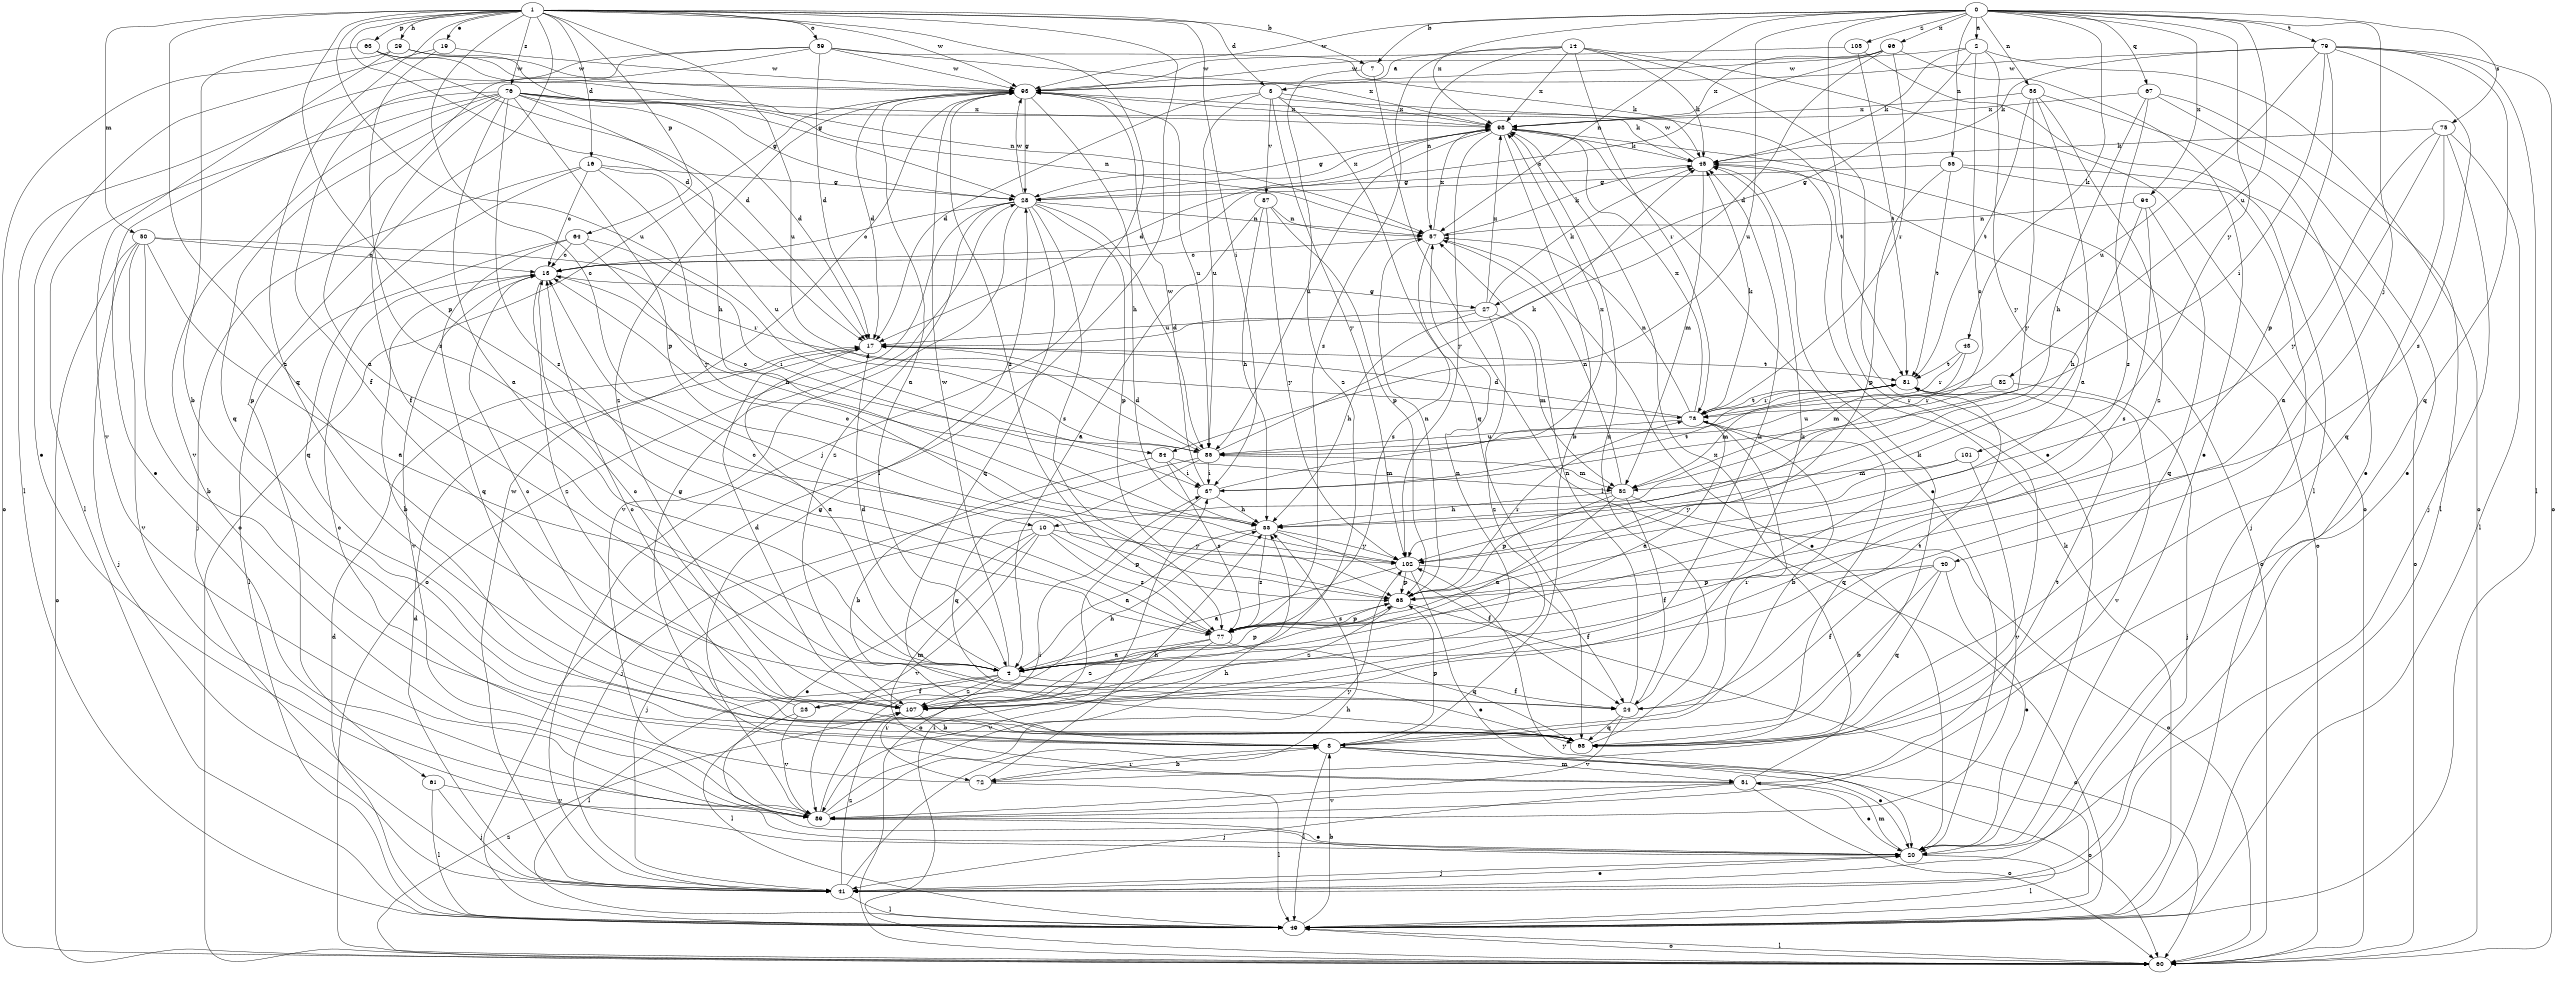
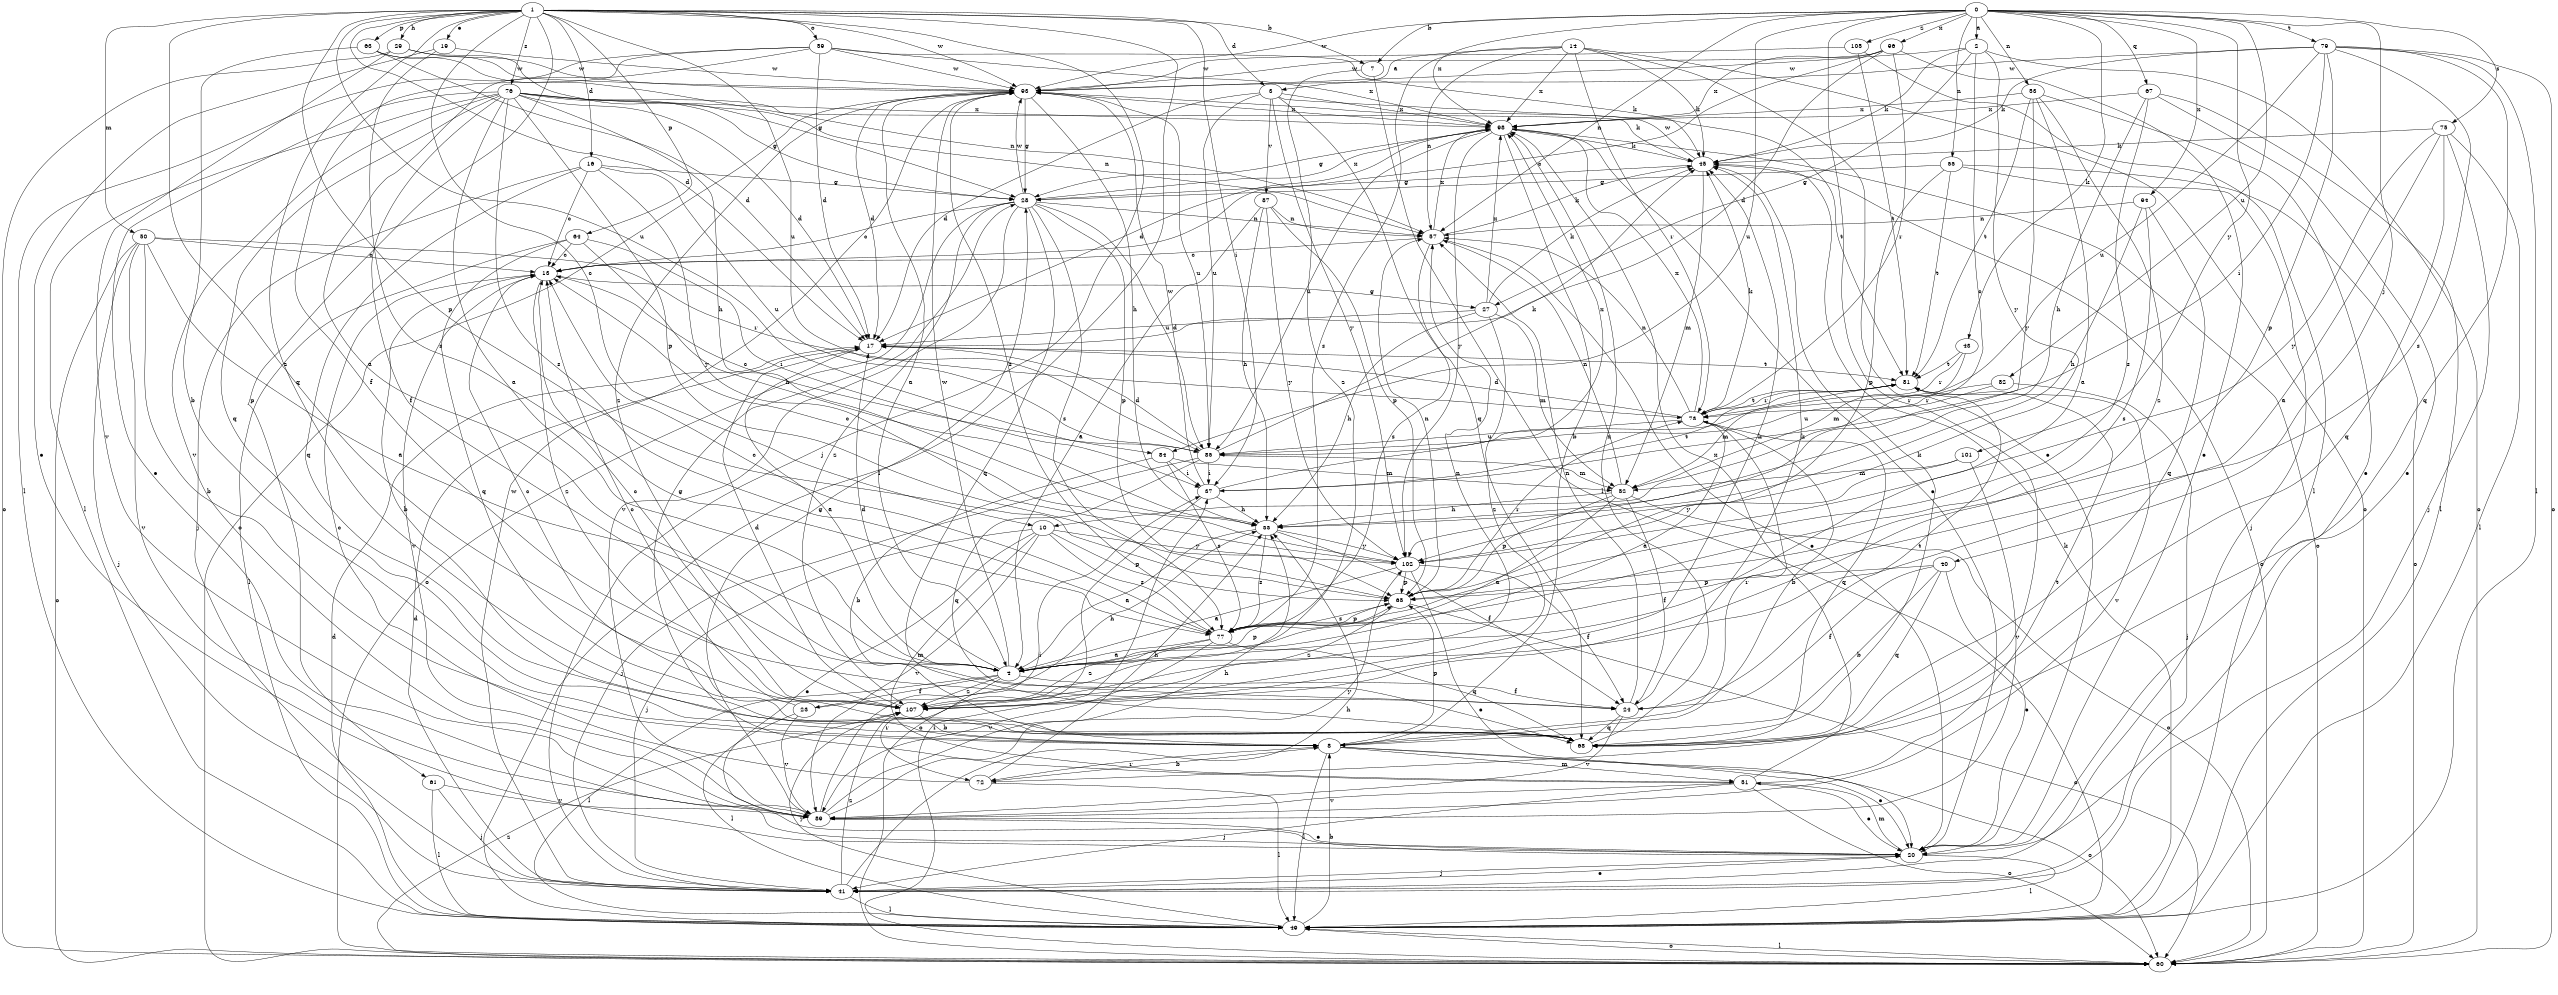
(2079, 895) -> (969, 876)
